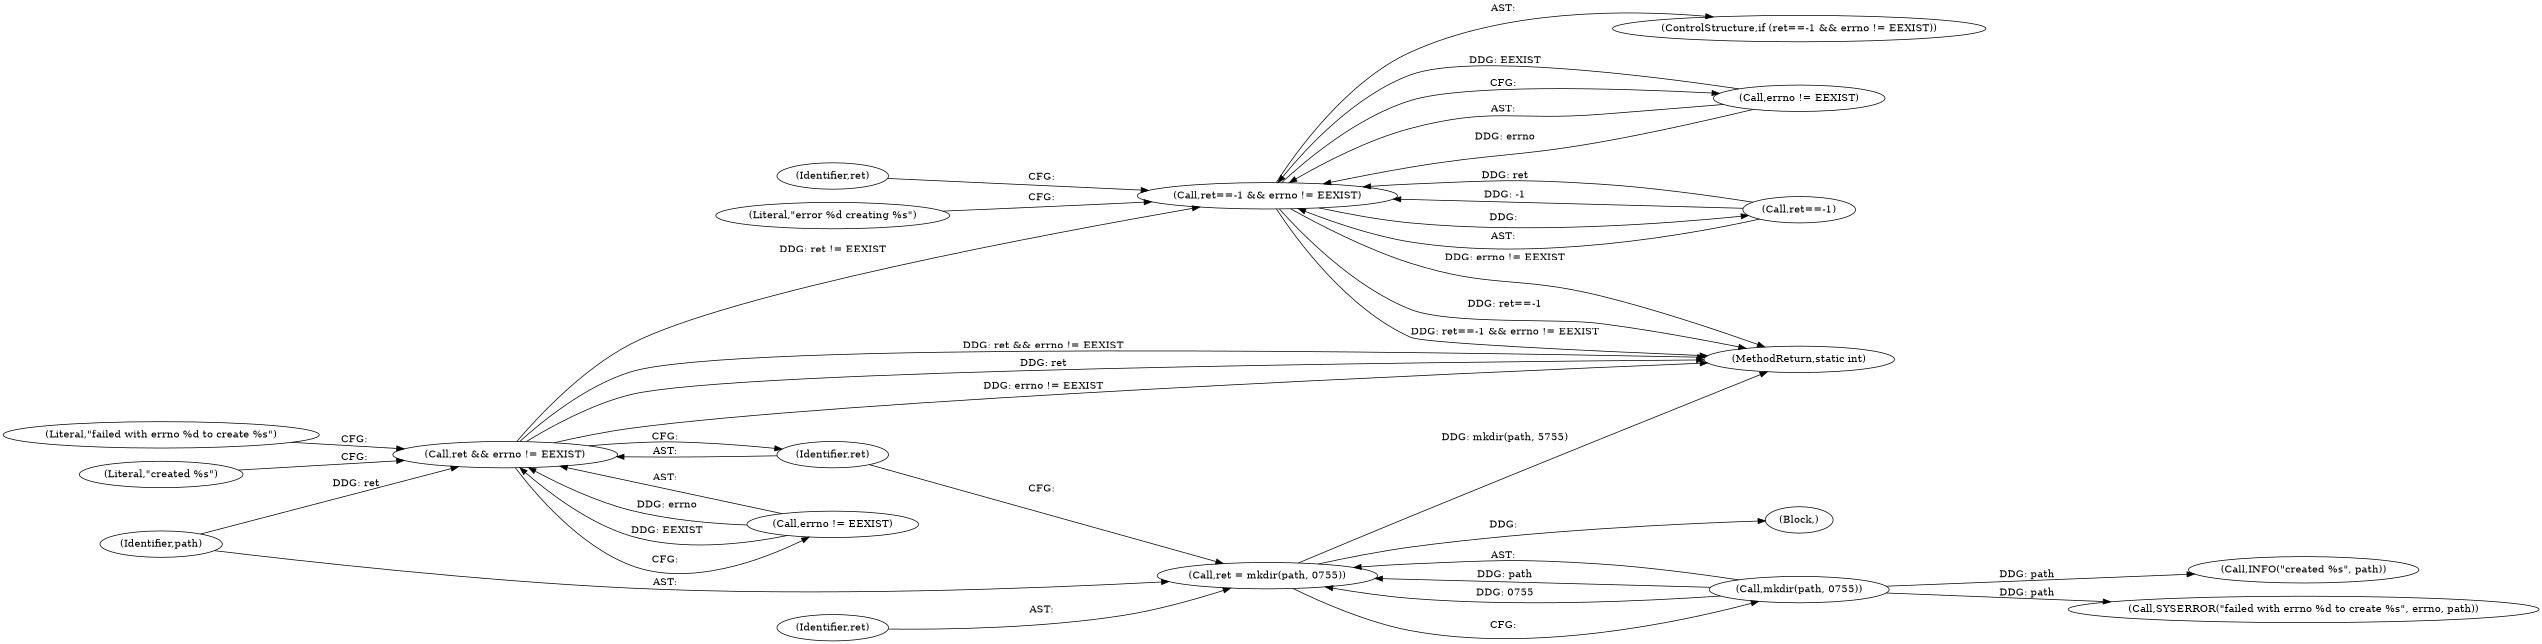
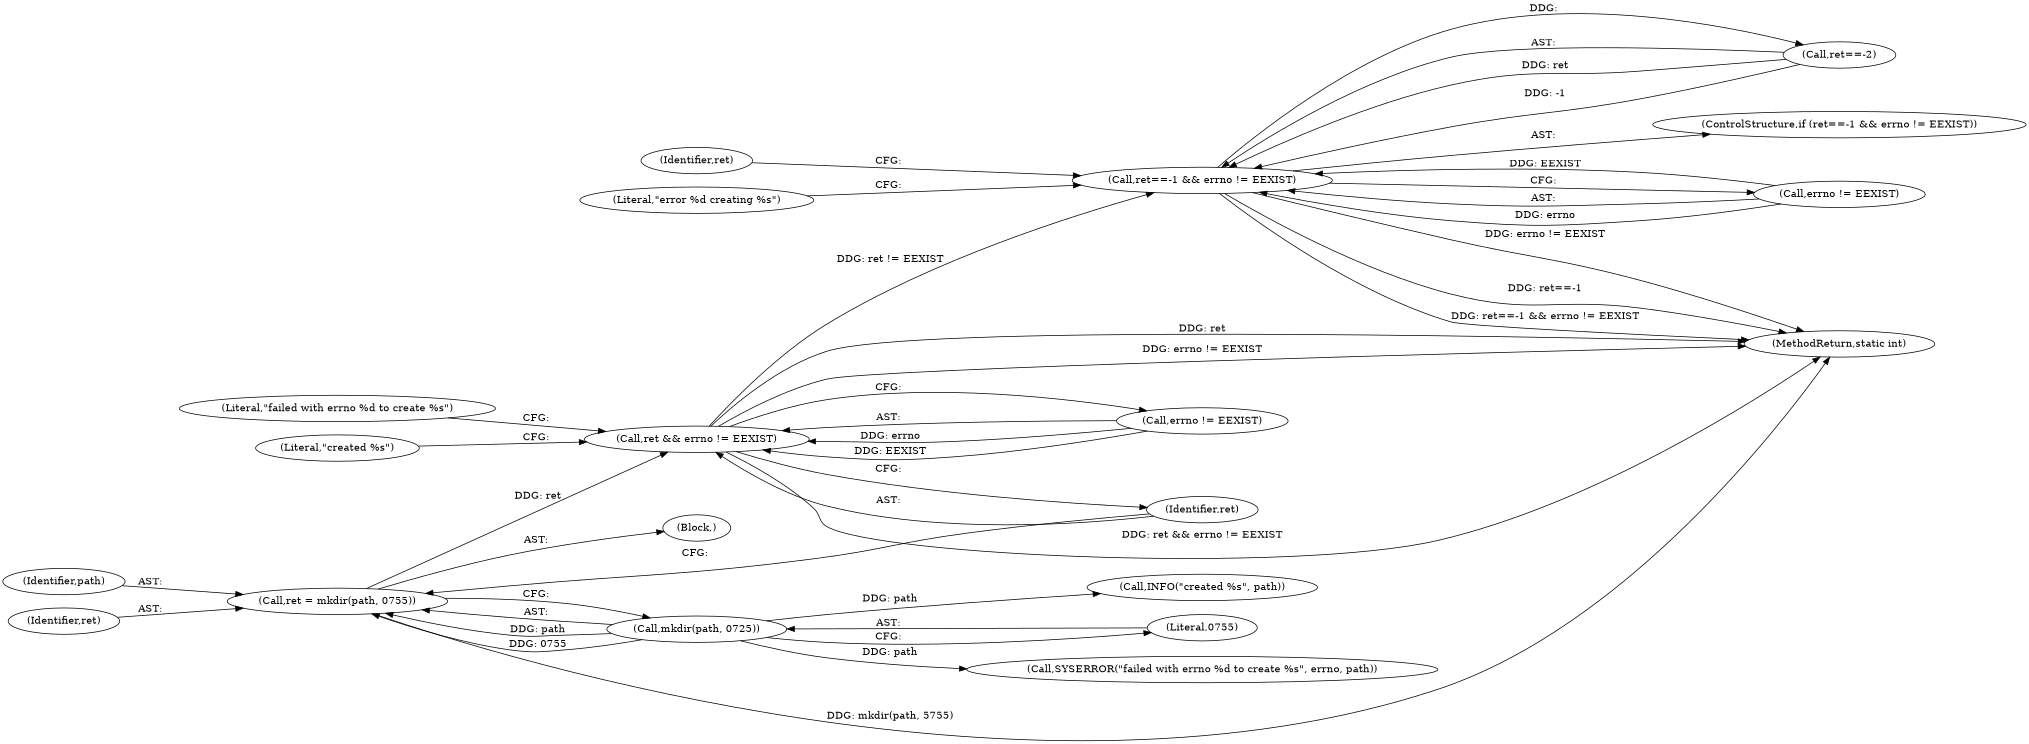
(1799, 210) -> (1839, 55)
(326, 501) -> (514, 522)
(1505, 525) -> (538, 540)
(1799, 590) -> (697, 629)
none -> (1202, 628)
